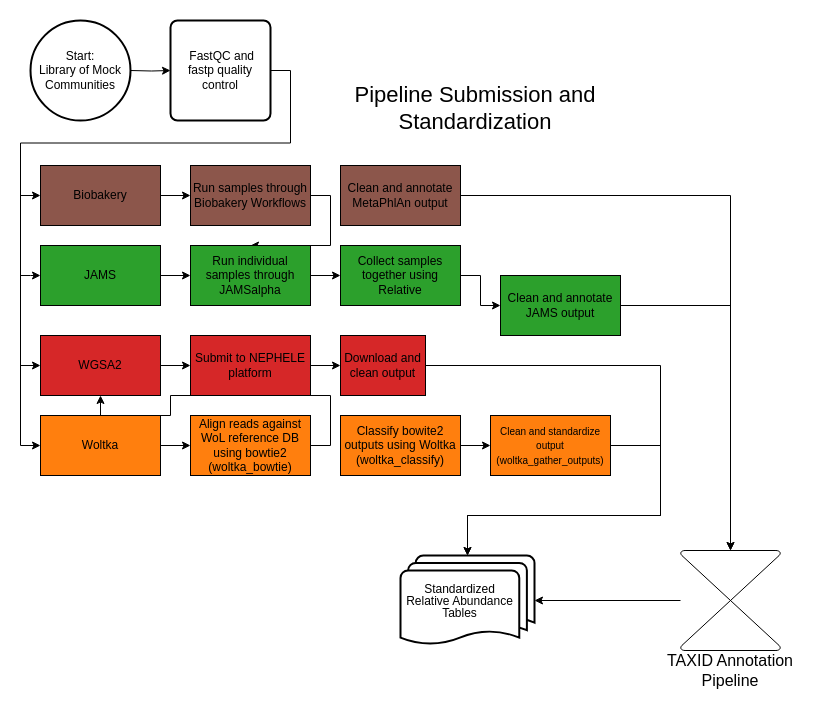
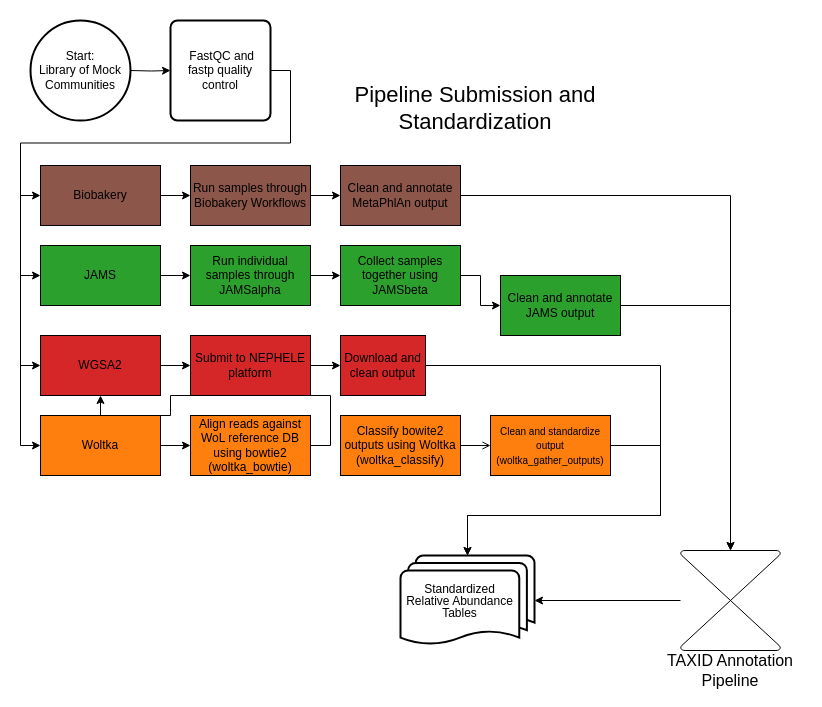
(331, 230) -> (331, 196)
(401, 276) -> (401, 276)
(482, 446) -> (483, 446)
